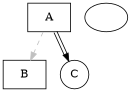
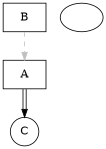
(38, 42) -> (25, 42)
